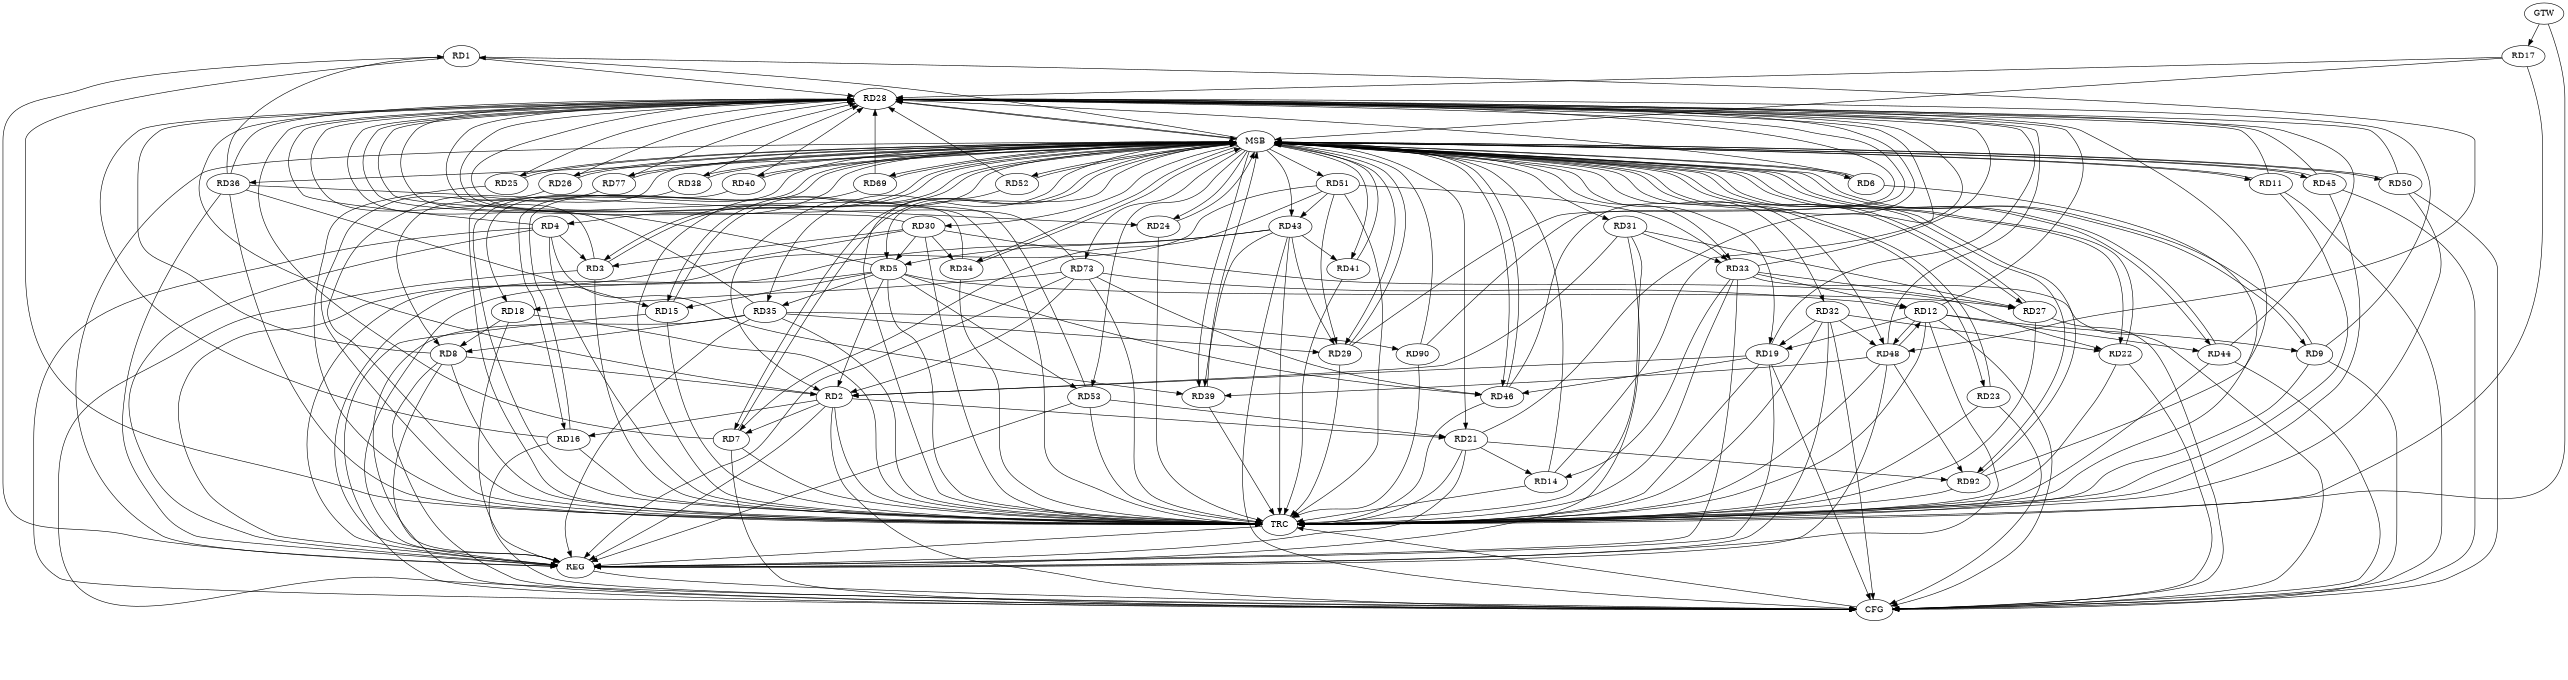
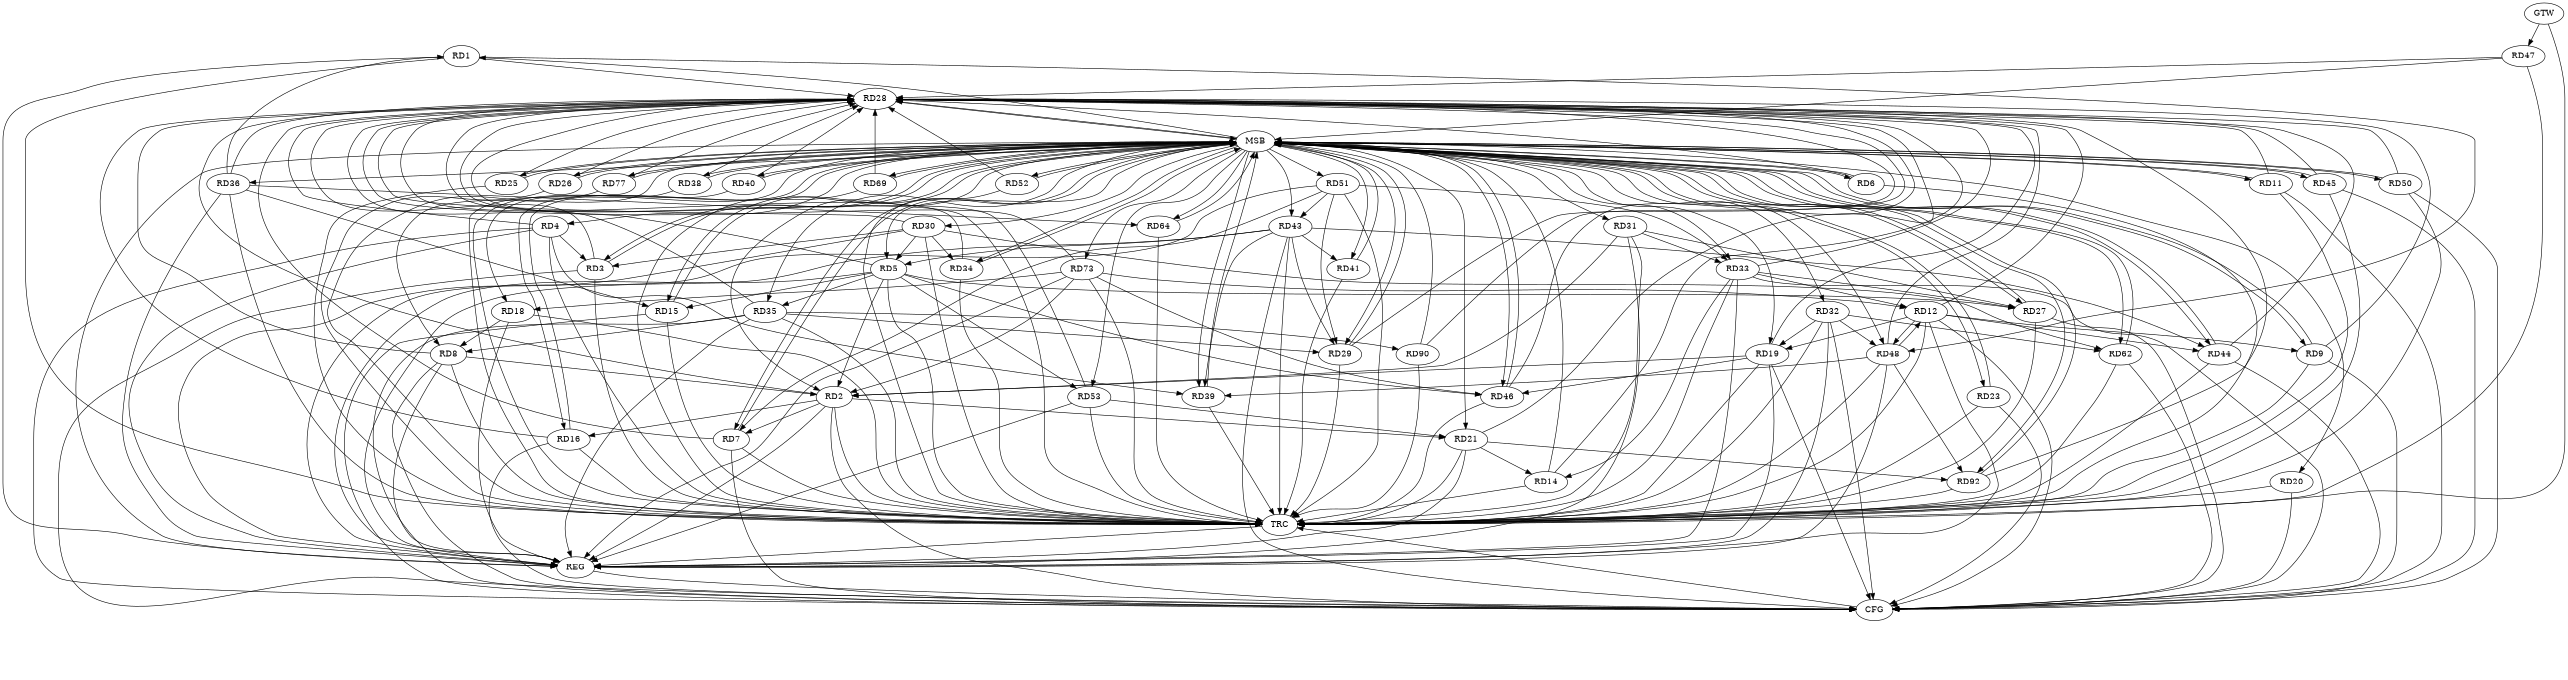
(2523, 56) -> (2523, 56)
(1158, 227) -> (1158, 227)
none -> (1828, 264)
(2121, 354) -> (2121, 354)
none -> (2292, 482)
